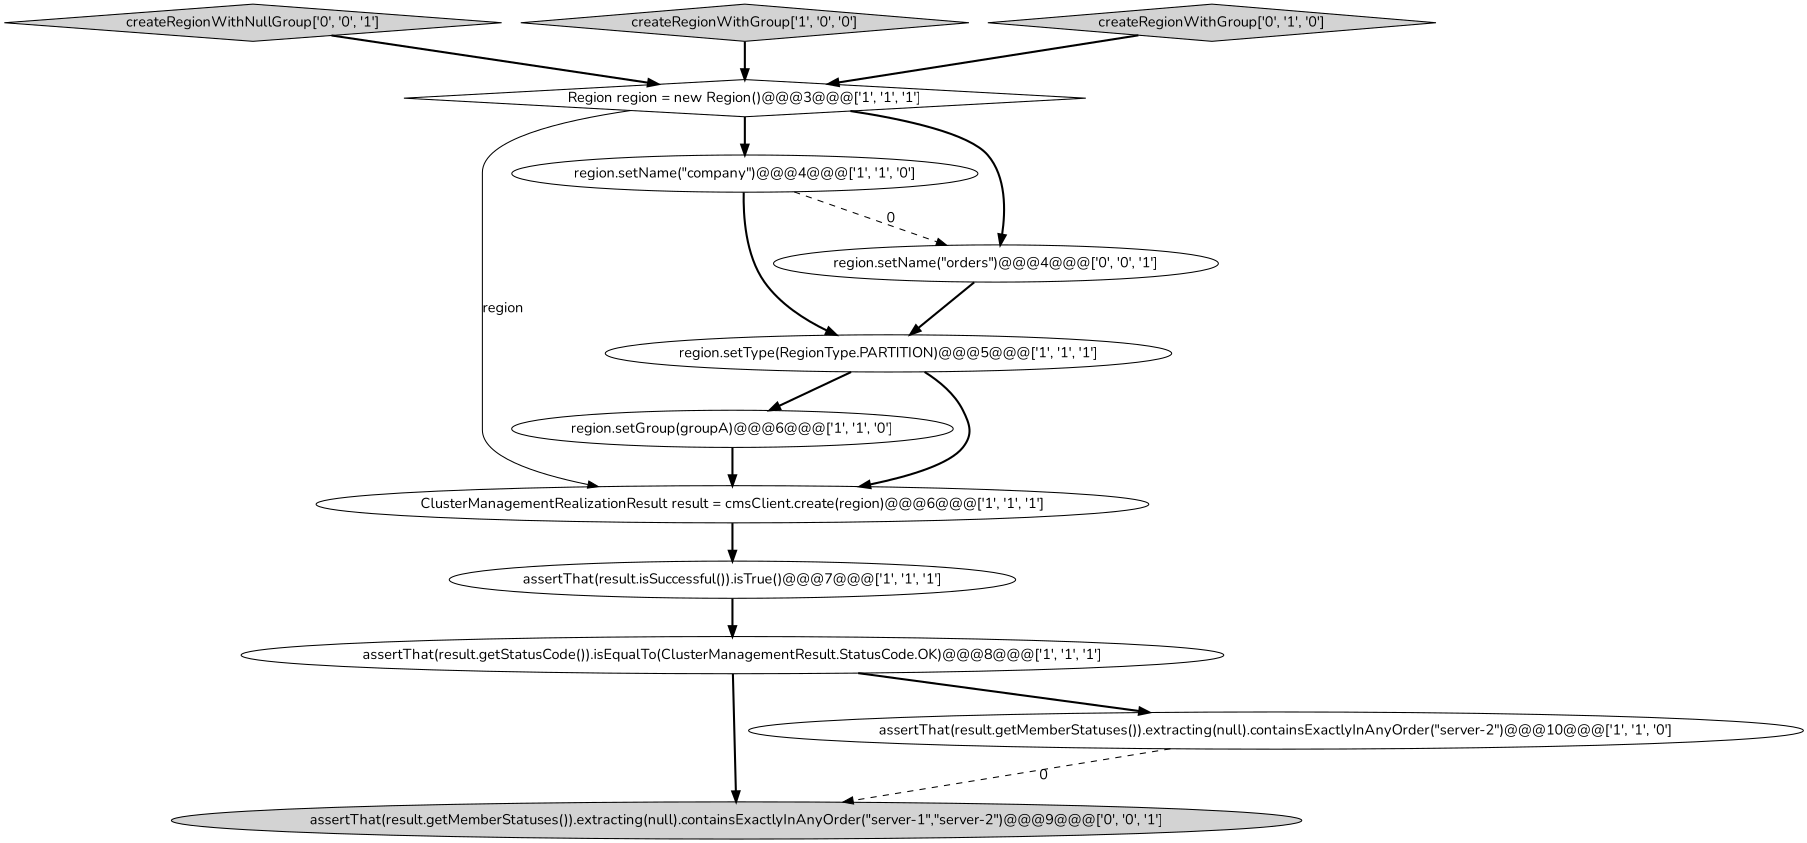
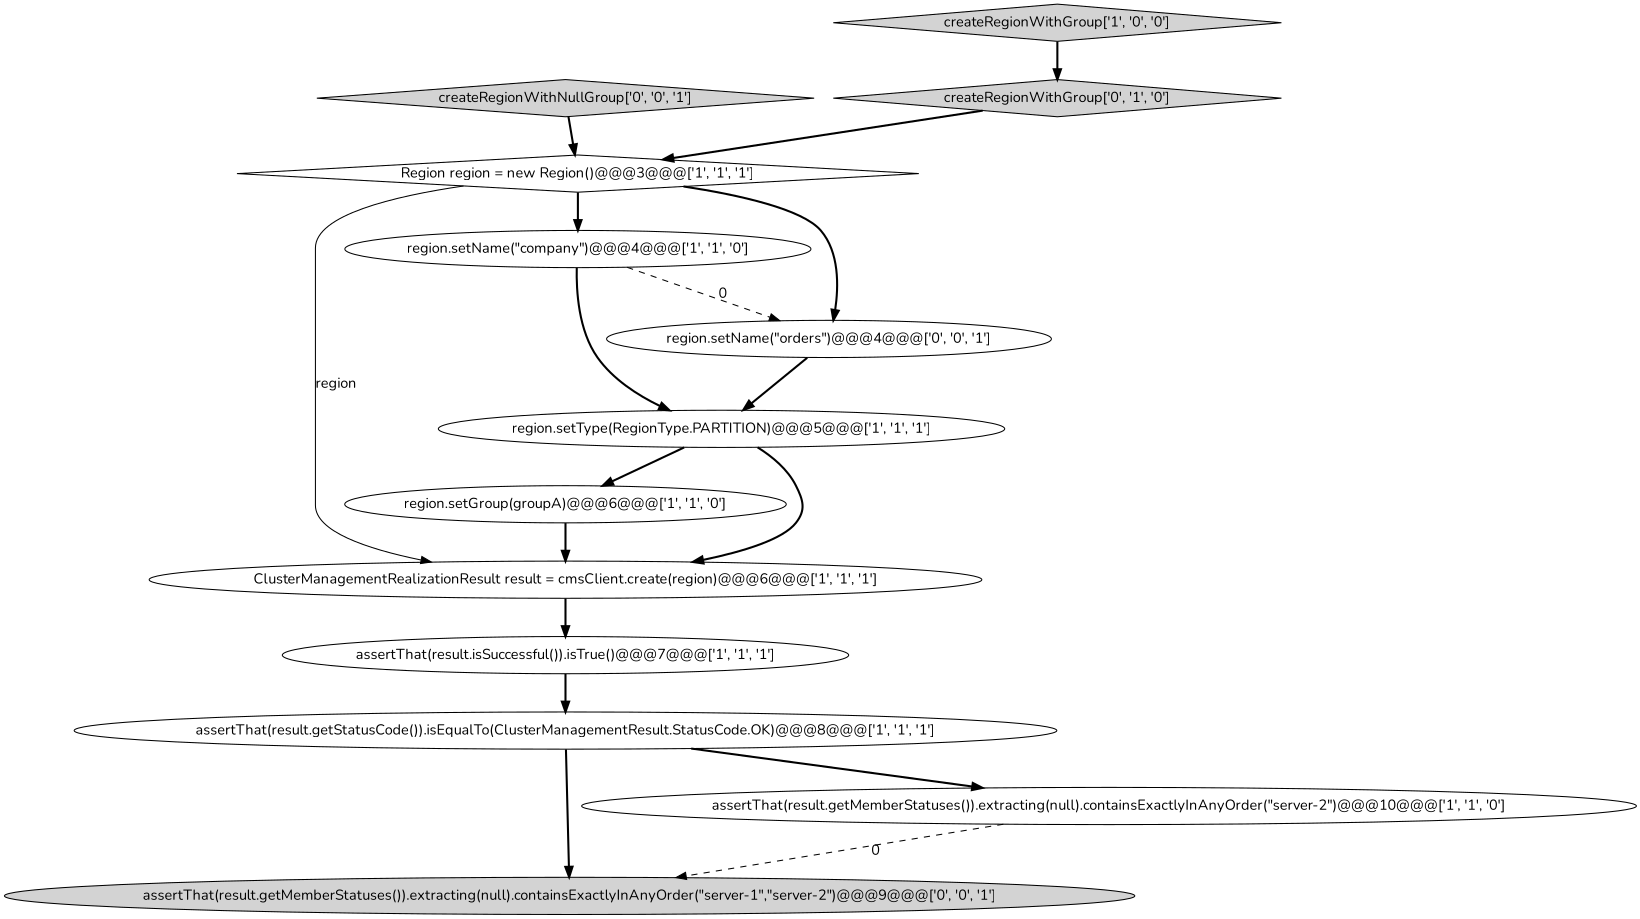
(745, 55) -> (1057, 55)
